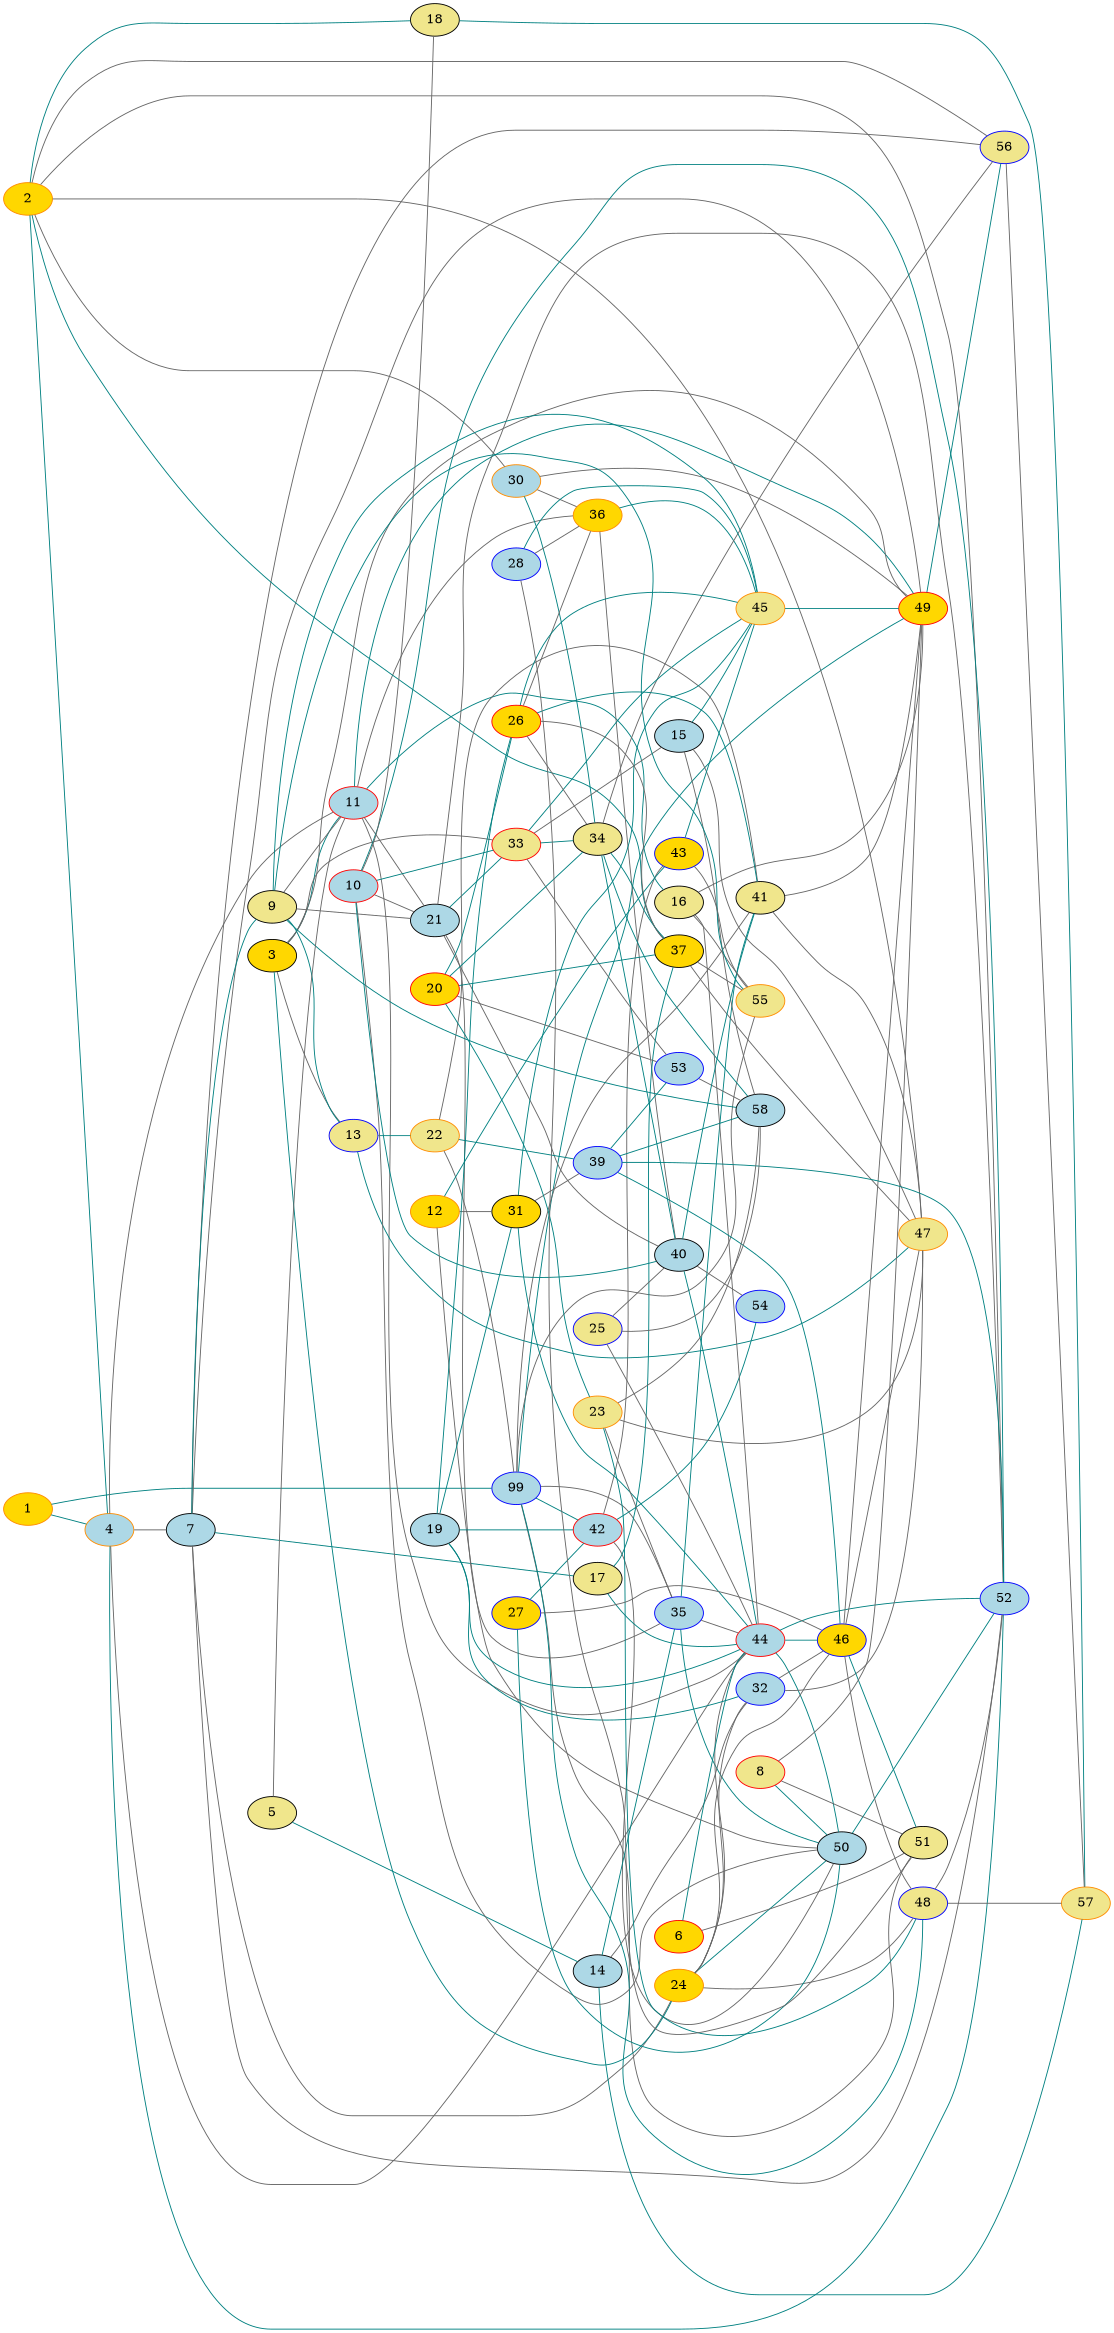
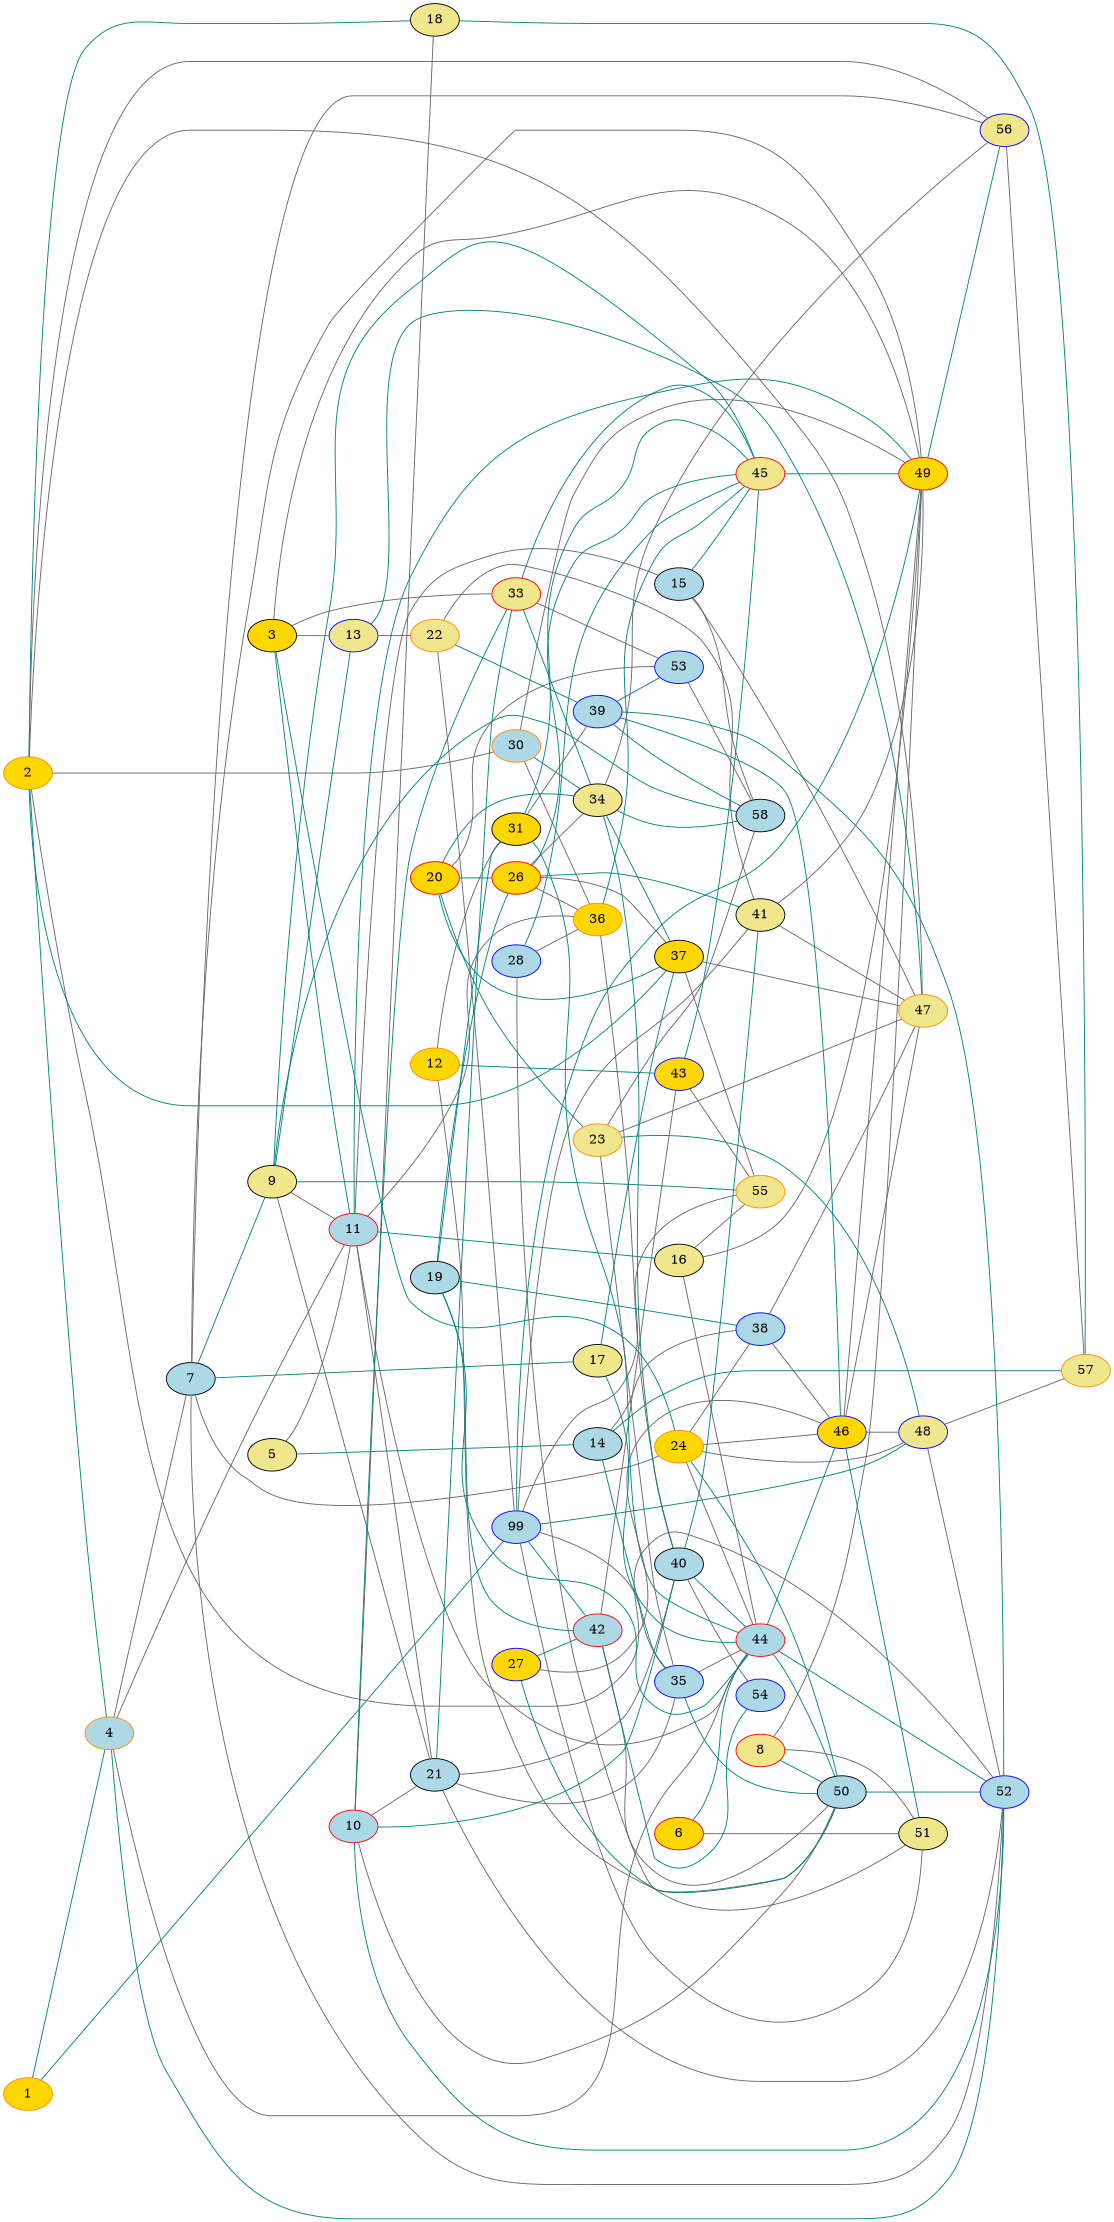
(760, 609) -> (760, 474)
(604, 786) -> (381, 797)
(709, 1254) -> none
(598, 1329) -> none
(760, 1689) -> (760, 1329)
